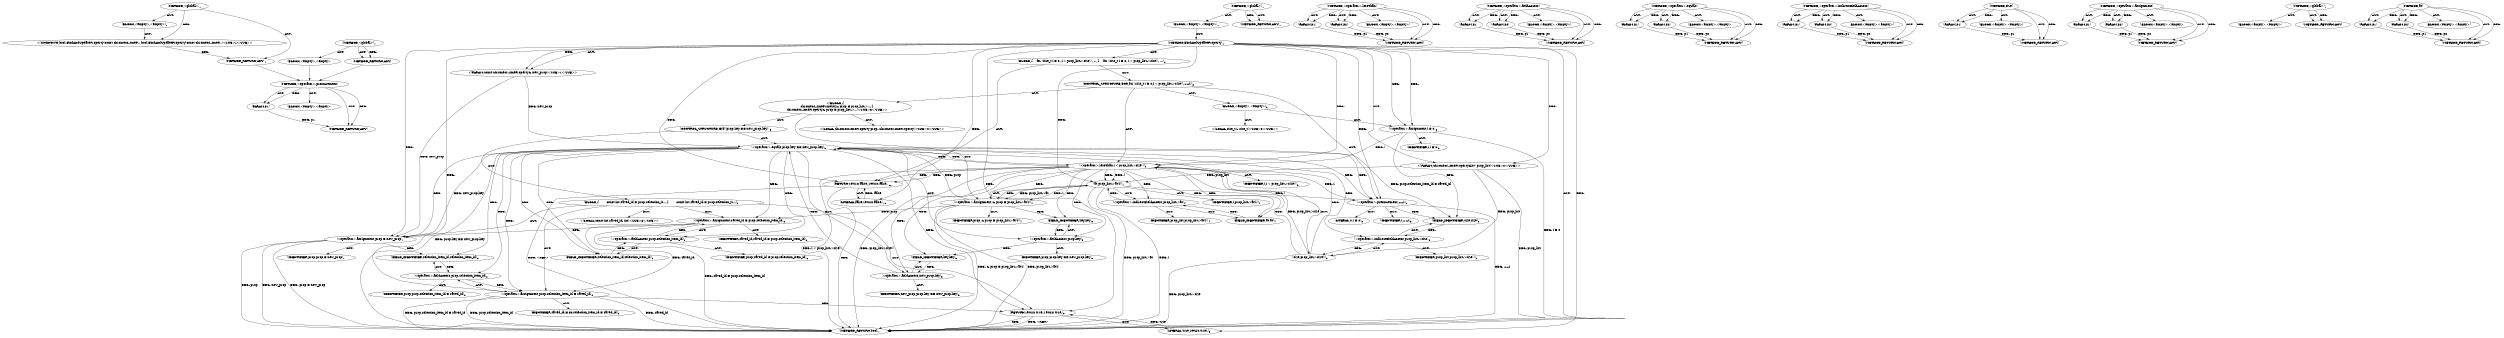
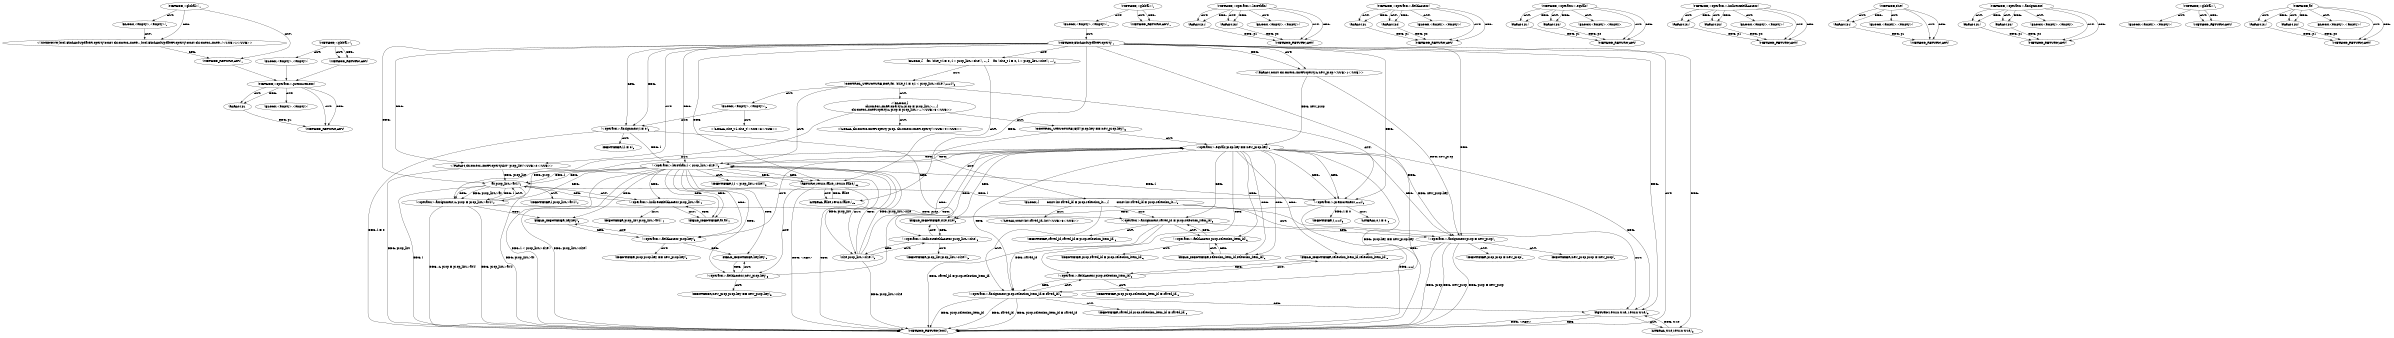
(1421, 184) -> (986, 184)
(1394, 212) -> (1343, 212)
(836, 220) -> (782, 229)
(987, 221) -> none
none -> (1583, 258)
